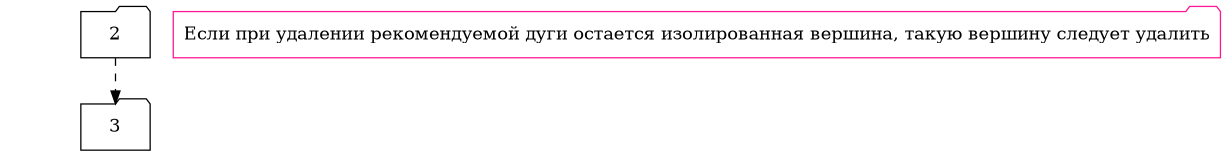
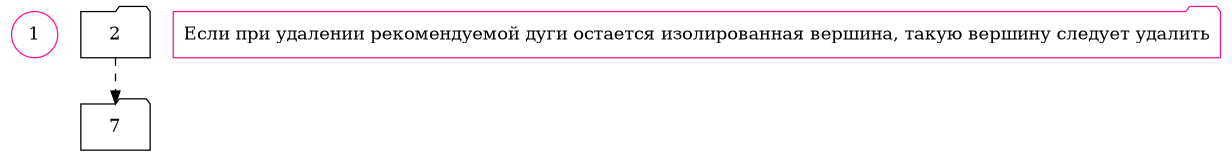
none -> (35, 35)
(116, 127) -> (116, 127)
